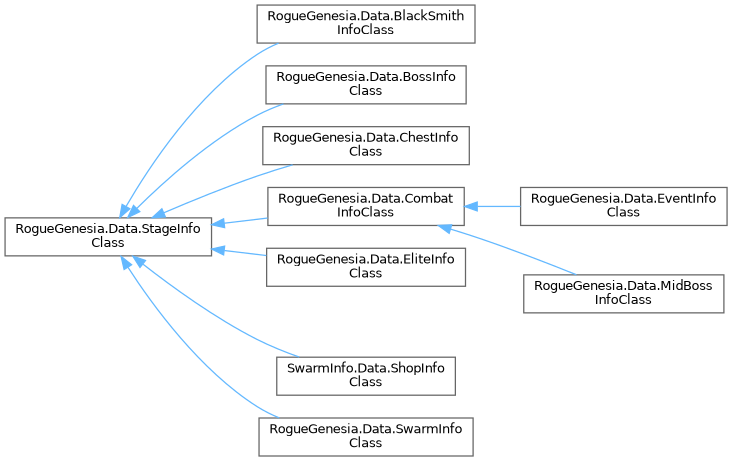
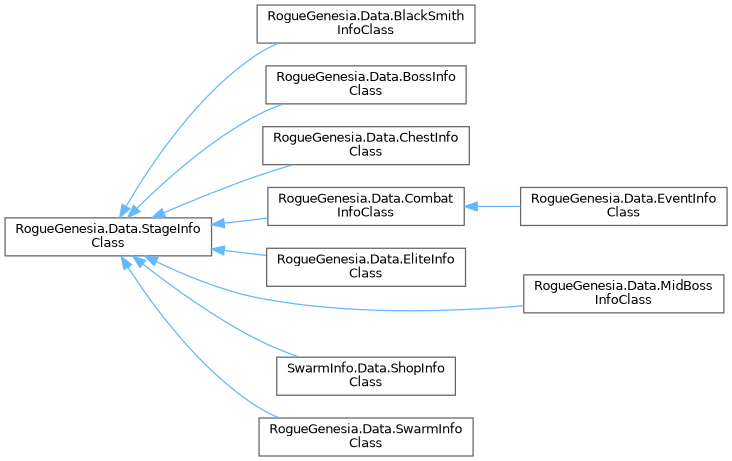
(514, 251) -> (336, 308)
